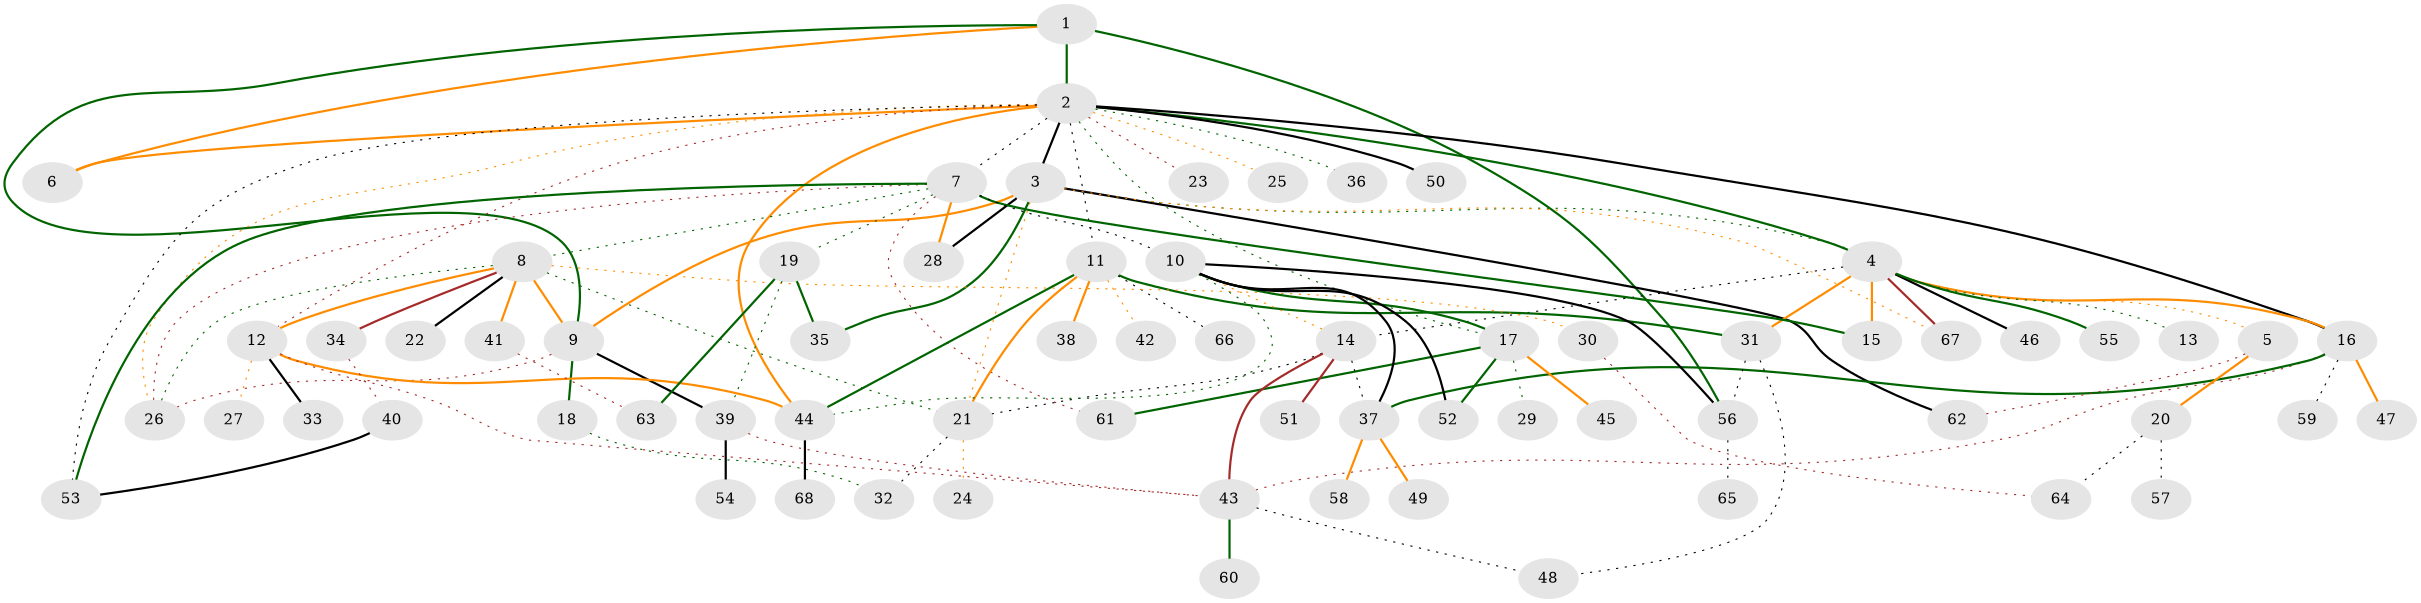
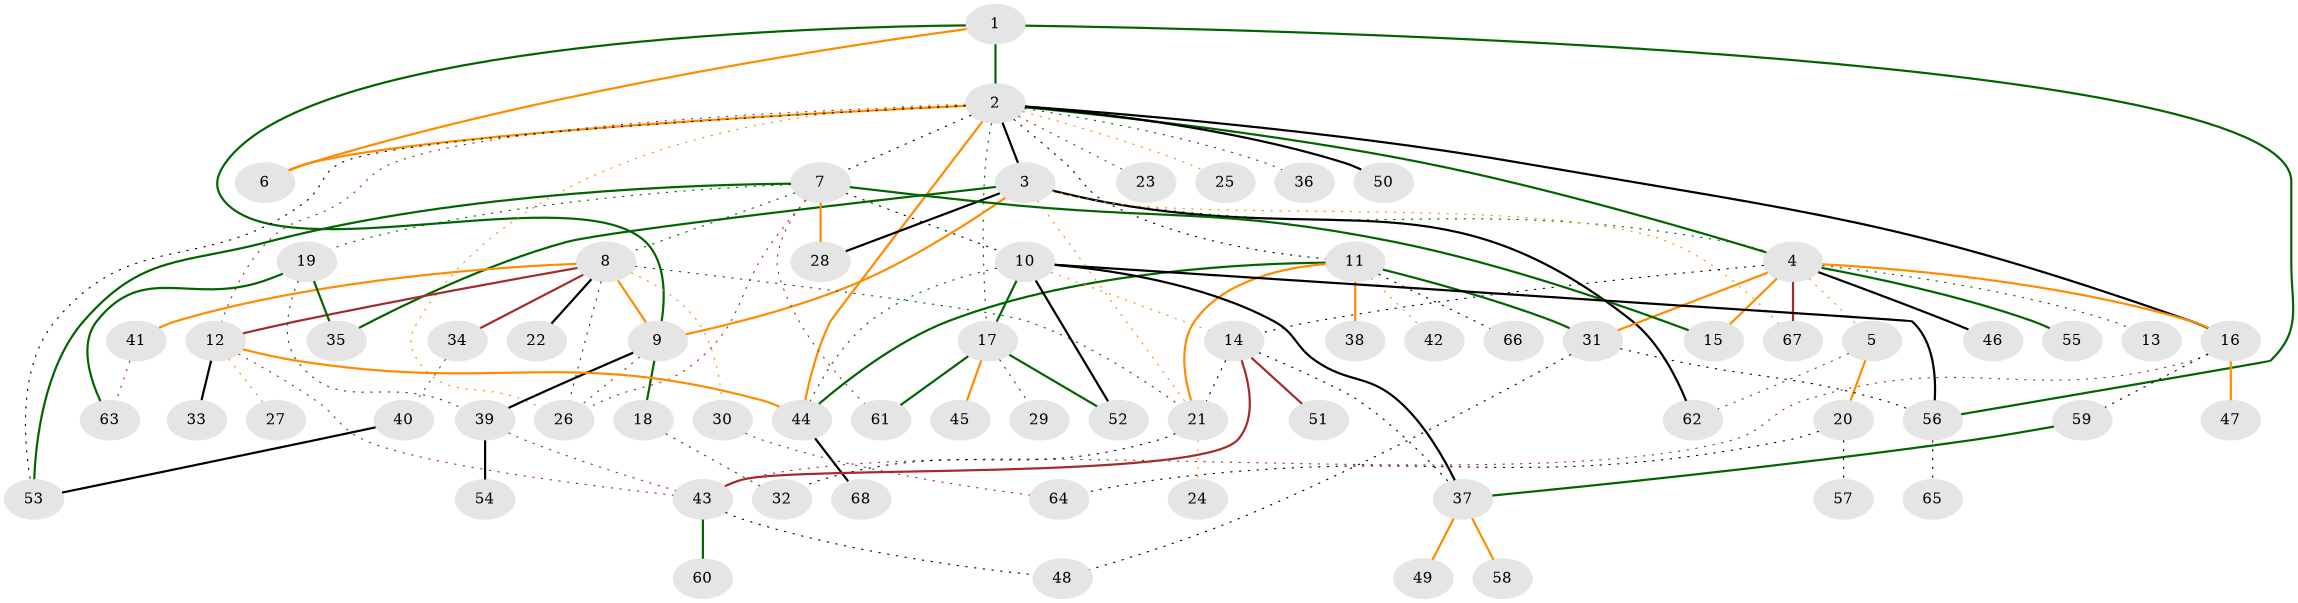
(386, 294) -> (393, 302)
(1835, 378) -> (1774, 465)
